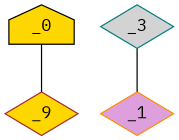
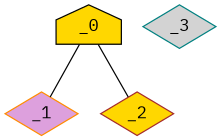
(137, 70) -> (65, 71)
(42, 114) -> (137, 114)
